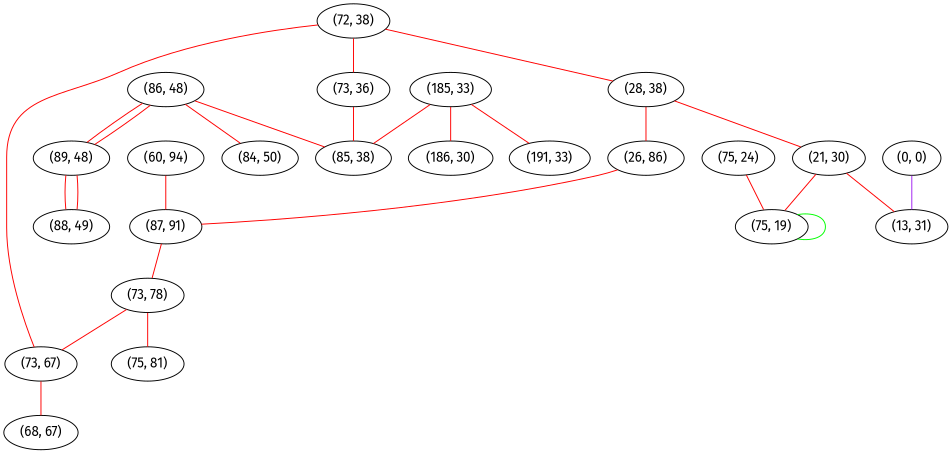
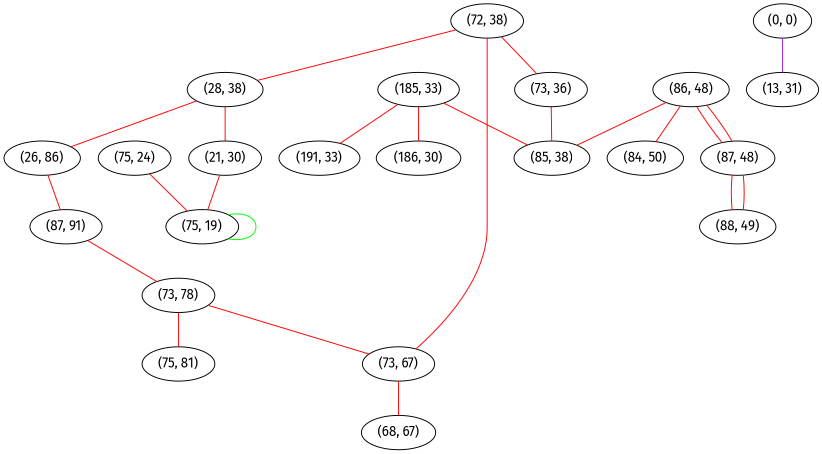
(71, 158) -> (738, 158)
(166, 158) -> none
(870, 192) -> none
